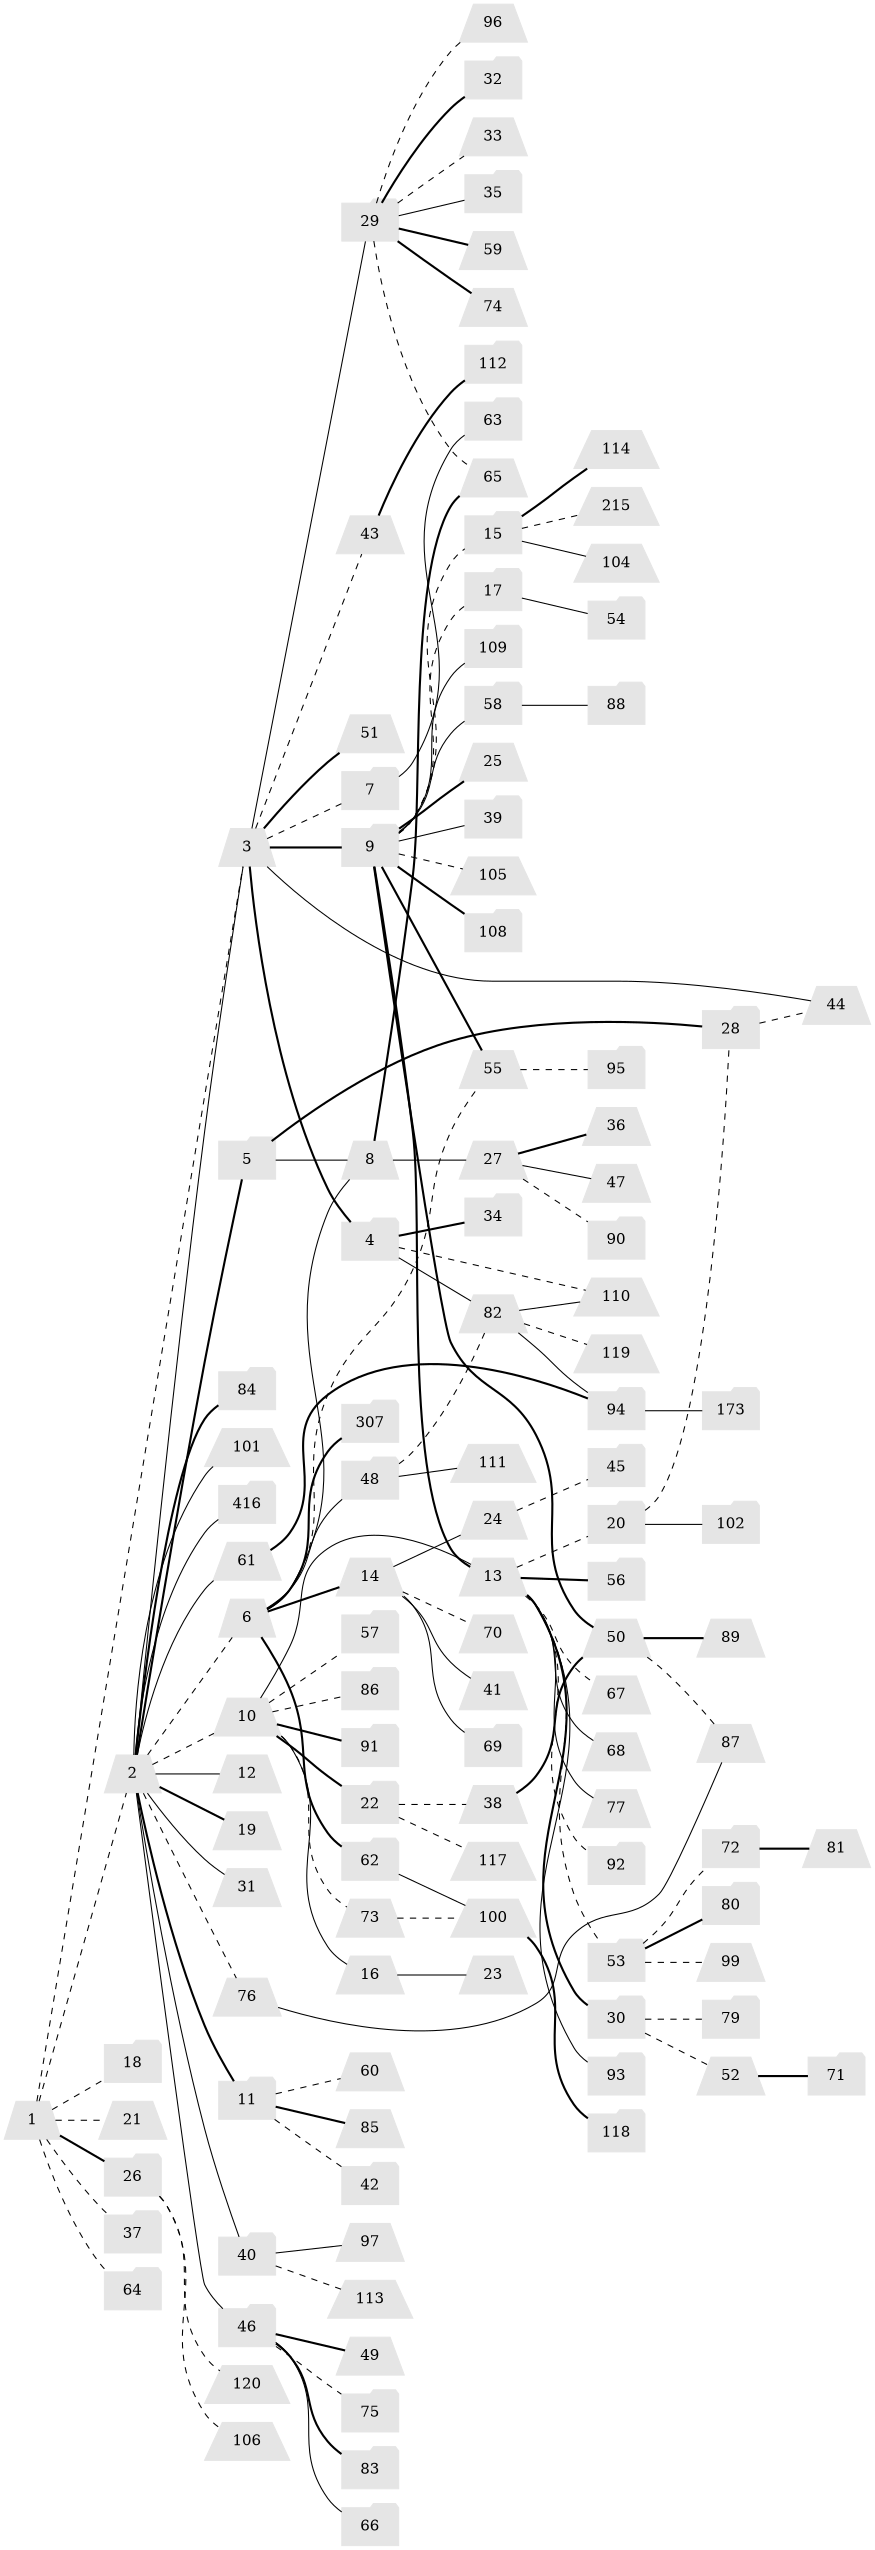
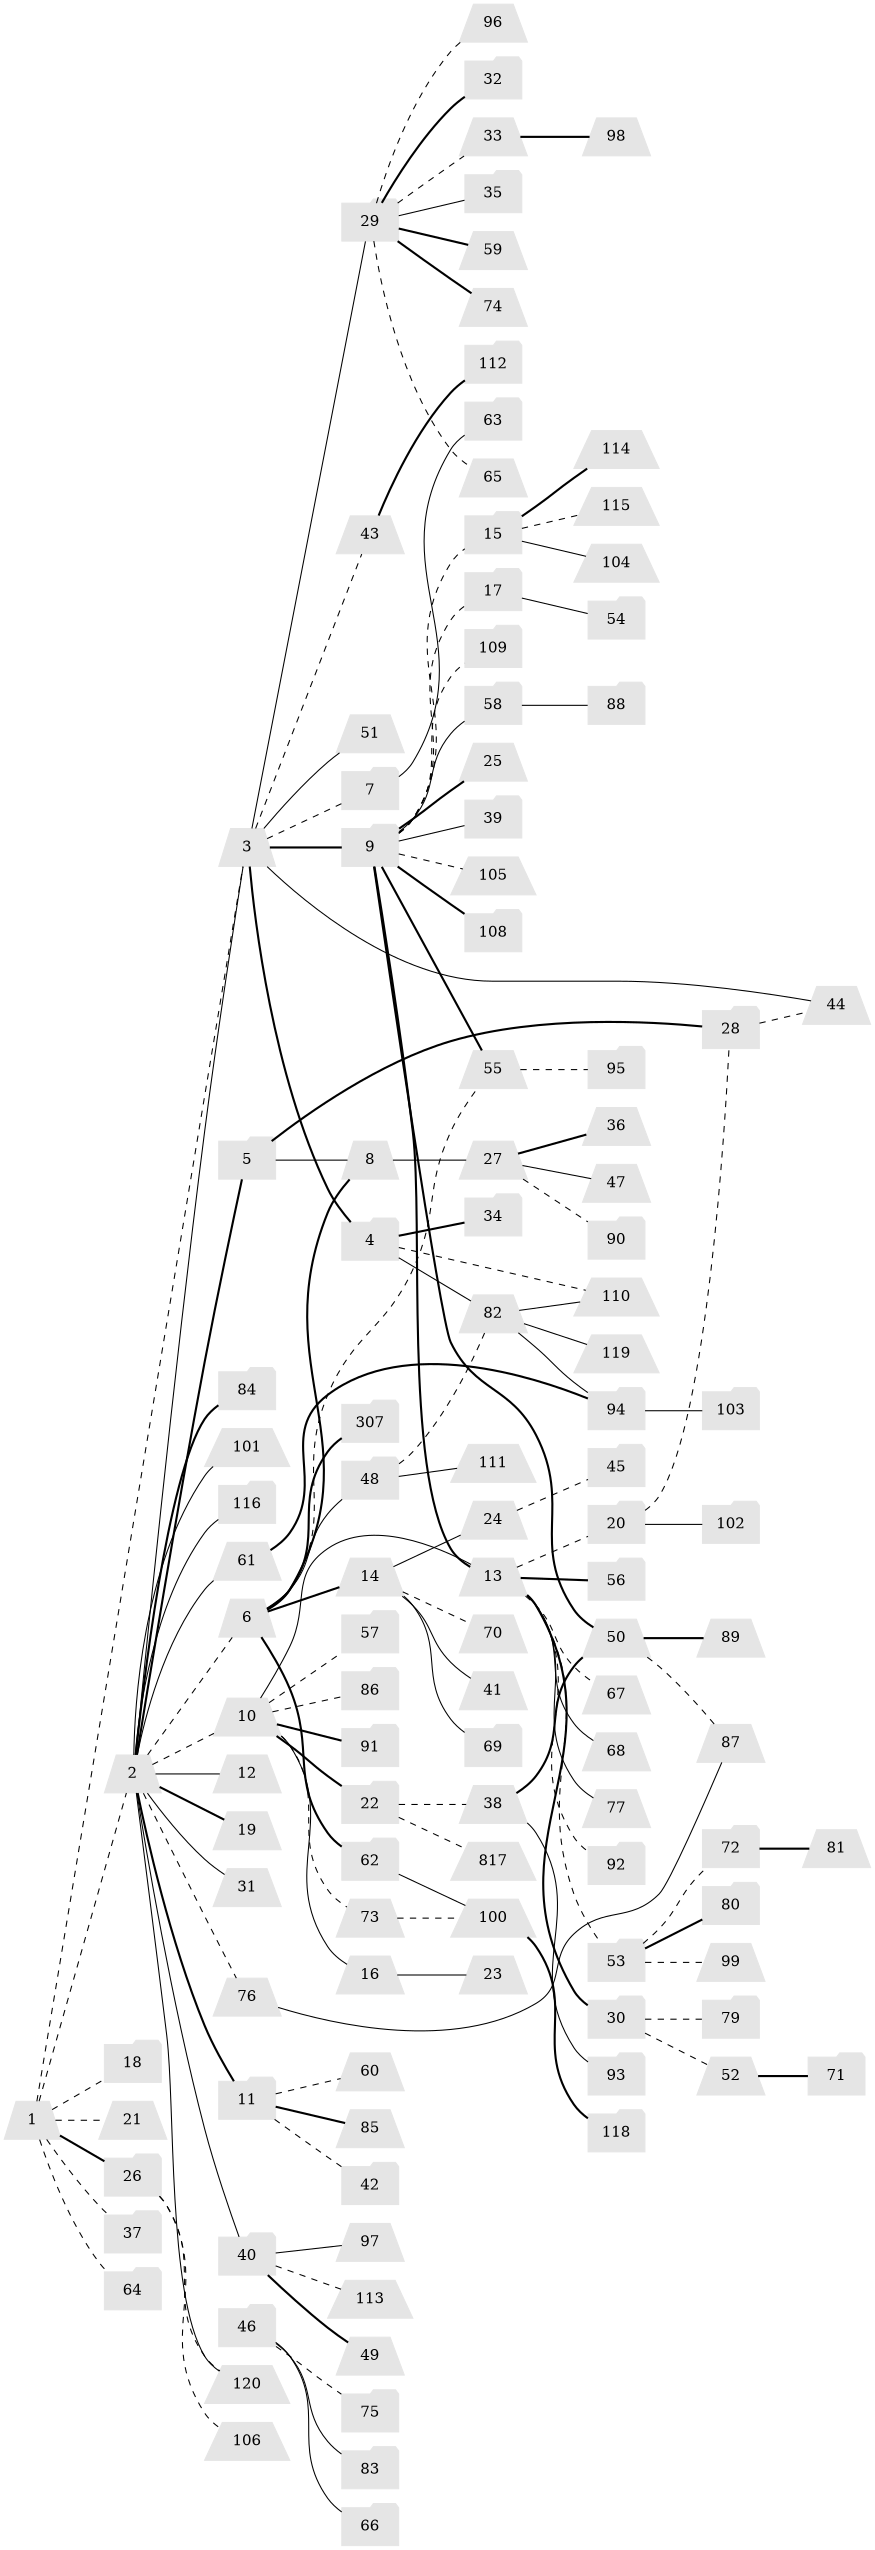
none -> (617, 137)
(617, 506) -> (617, 506)
(432, 748) -> (432, 748)
(300, 789) -> (300, 789)
(415, 849) -> none
(556, 1334) -> (556, 1334)
(314, 1387) -> (314, 1387)
(731, 1411) -> (731, 1411)
(247, 1504) -> (247, 1504)
(493, 1861) -> (493, 1861)
(540, 1927) -> (556, 1925)
(171, 2054) -> (170, 2086)
(310, 2342) -> (307, 2310)
(315, 2421) -> (315, 2421)
